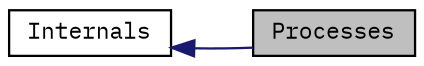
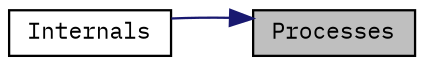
(224, 48) -> (200, 18)
